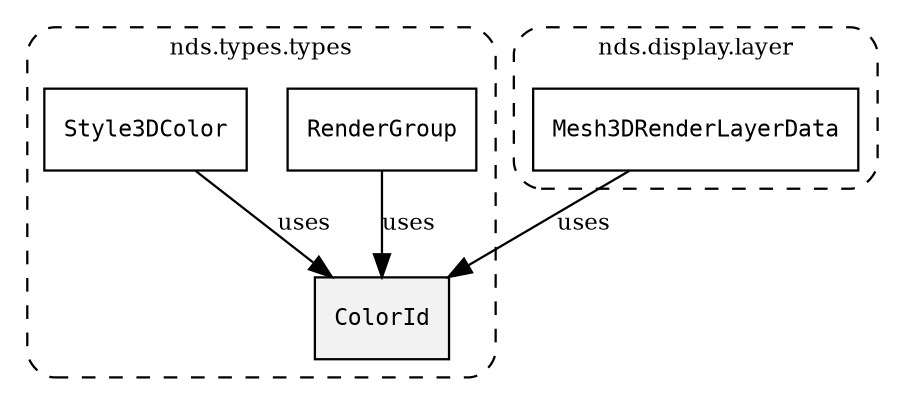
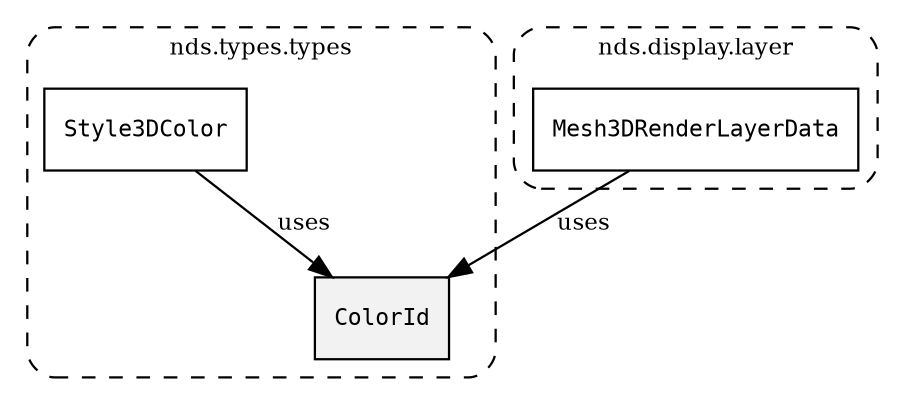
(382, 130) -> none
